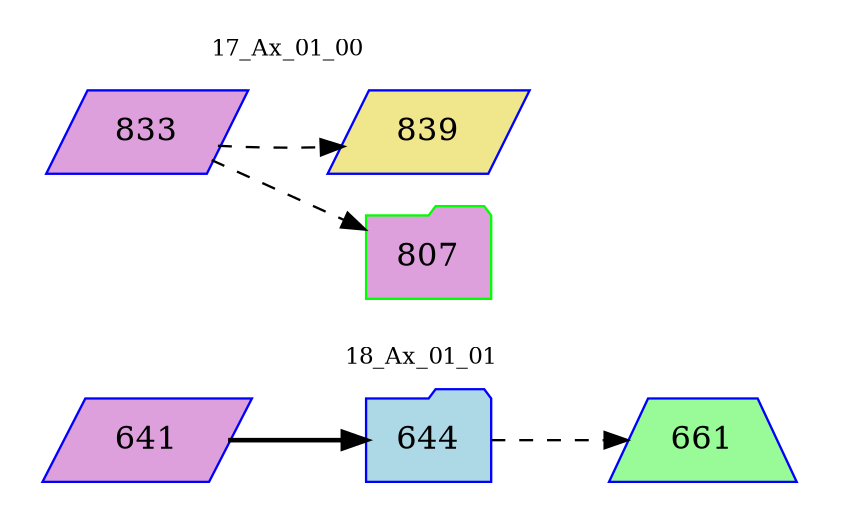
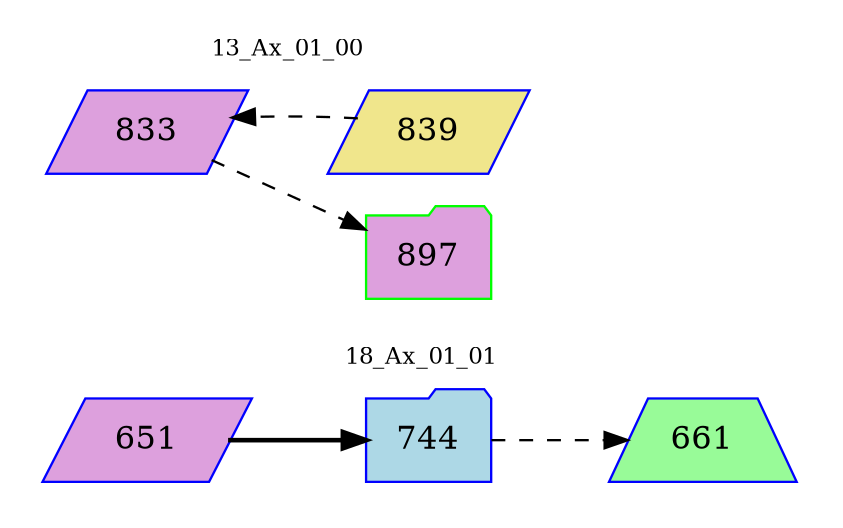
(288, 50) -> (288, 50)
(269, 148) -> (306, 117)
(429, 257) -> (429, 257)
(147, 440) -> (147, 440)
(429, 440) -> (429, 440)
